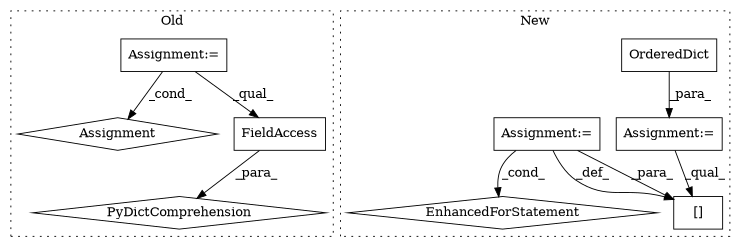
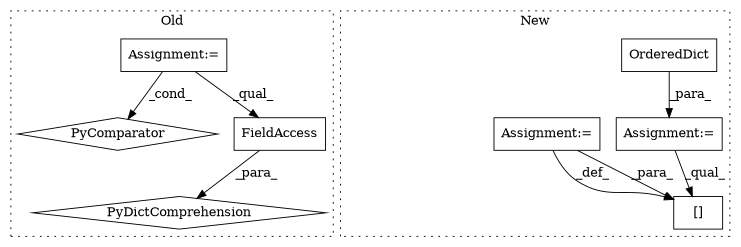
(118, 134) -> (118, 134)
(503, 213) -> none
